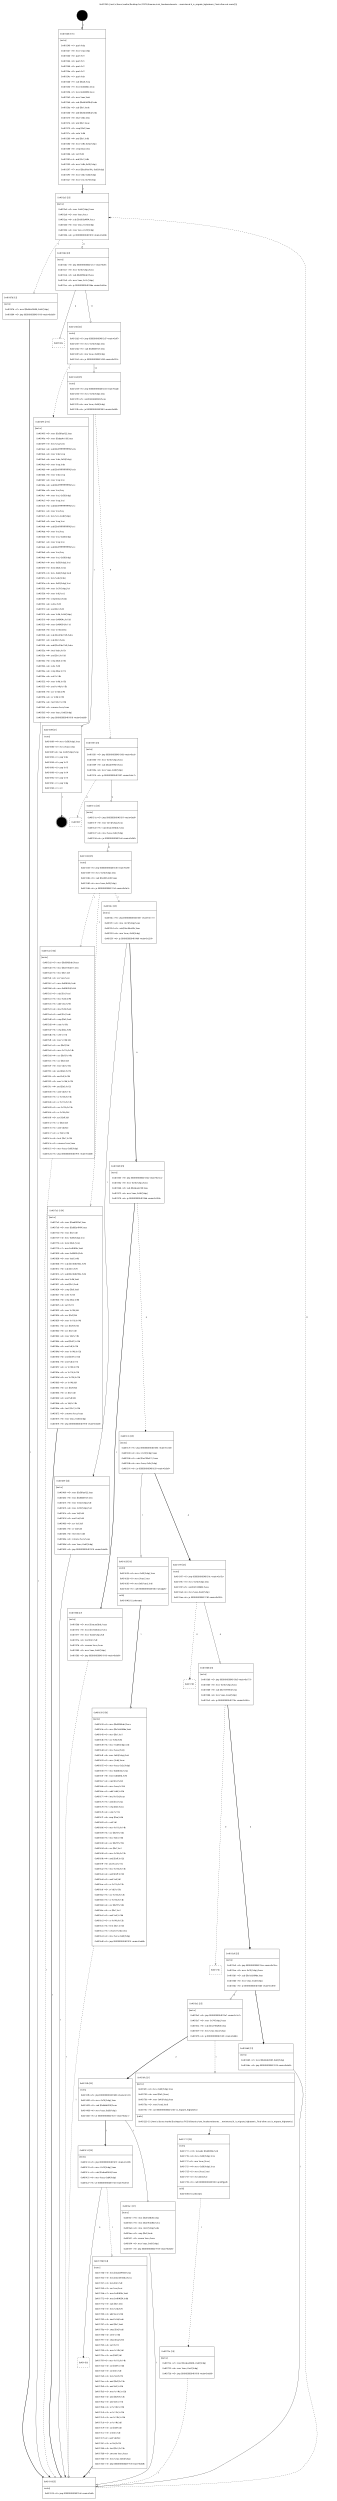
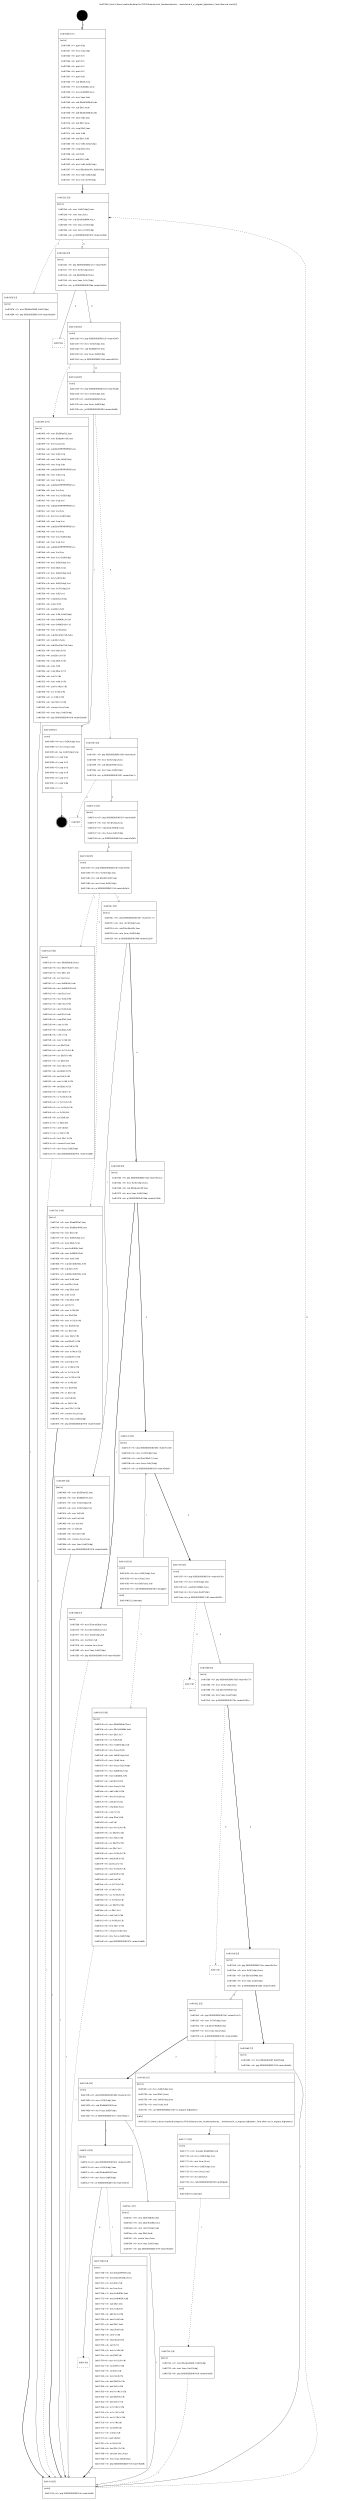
(142, 1316) -> (142, 1316)
(140, 1514) -> (145, 1516)
(136, 1656) -> (136, 1656)
